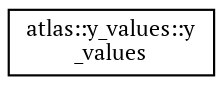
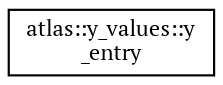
(111, 43) -> (111, 43)
